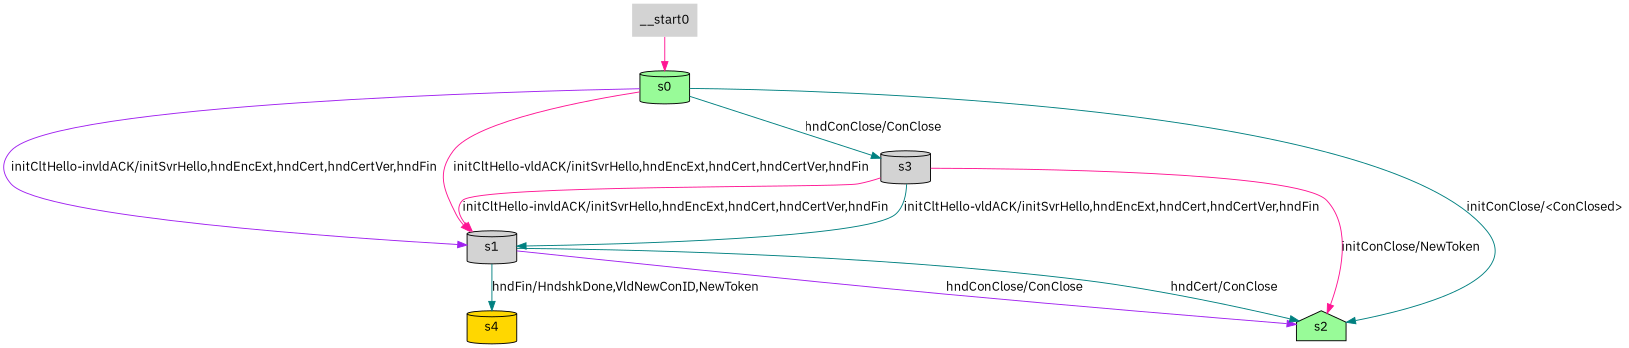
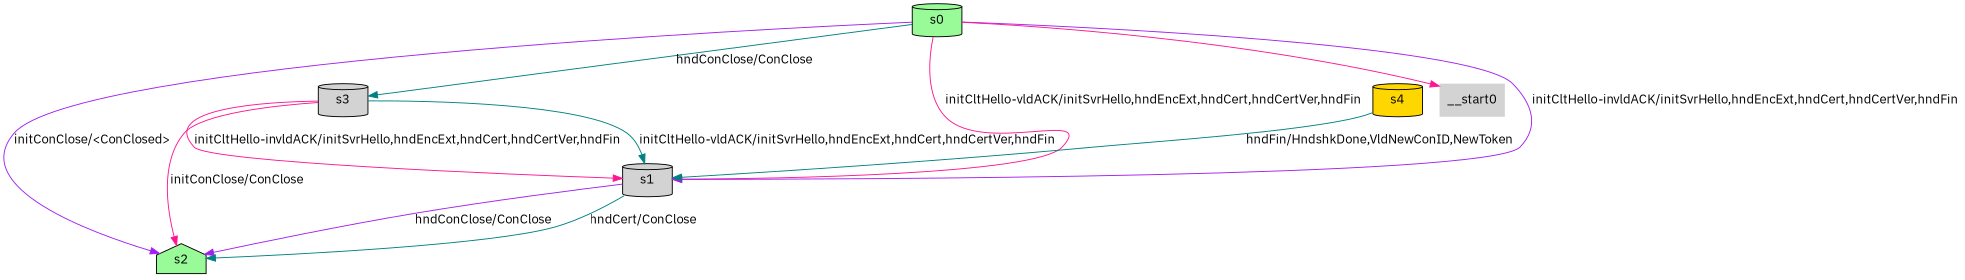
(665, 49) -> (1198, 43)
(1191, 126) -> (355, 62)
(1412, 247) -> (238, 180)
(492, 283) -> (1028, 153)
